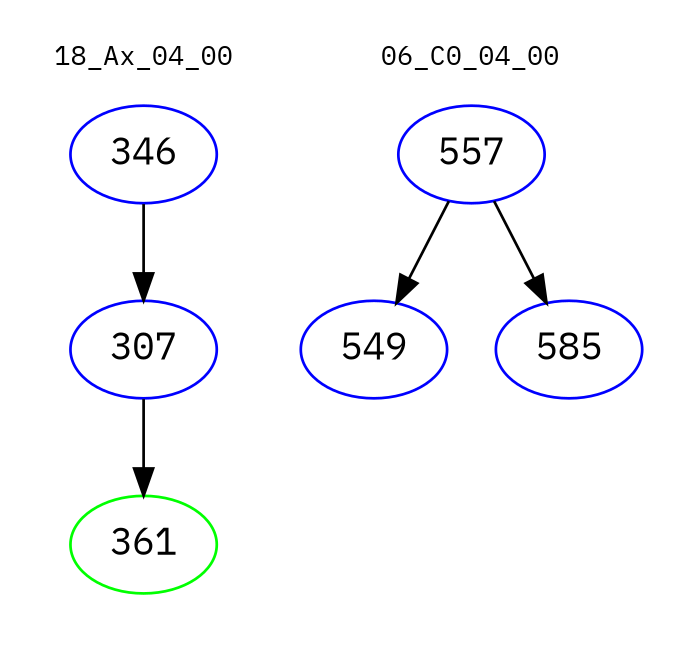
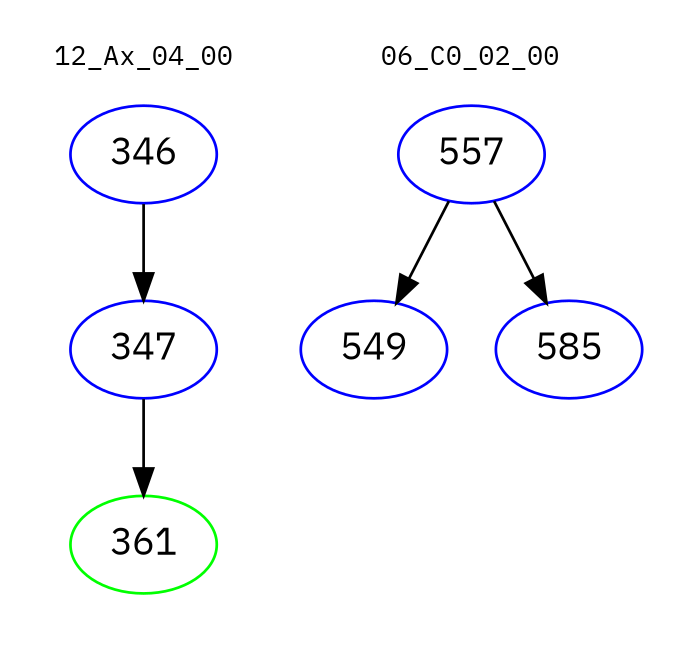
(145, 58) -> (145, 58)
(471, 58) -> (471, 58)
(144, 350) -> (144, 350)
